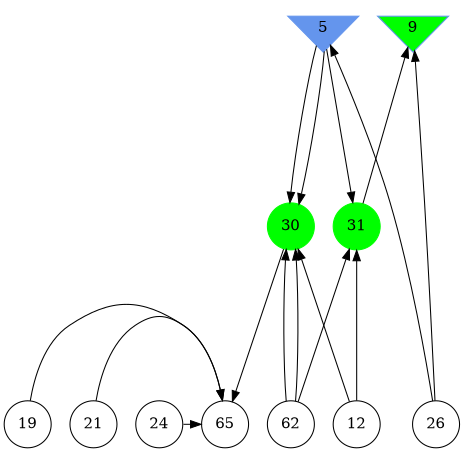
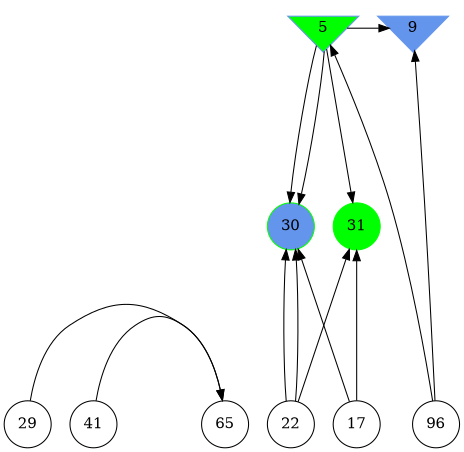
(323, 28) -> (323, 28)
(413, 28) -> (413, 28)
(384, 131) -> (363, 28)
(291, 226) -> (291, 226)
(260, 320) -> none
(28, 424) -> (28, 424)
(93, 424) -> (93, 424)
(159, 424) -> none
(291, 424) -> (291, 424)
(357, 424) -> (357, 424)
(436, 424) -> (436, 424)
